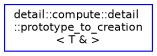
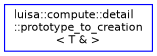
(78, 28) -> (78, 28)
